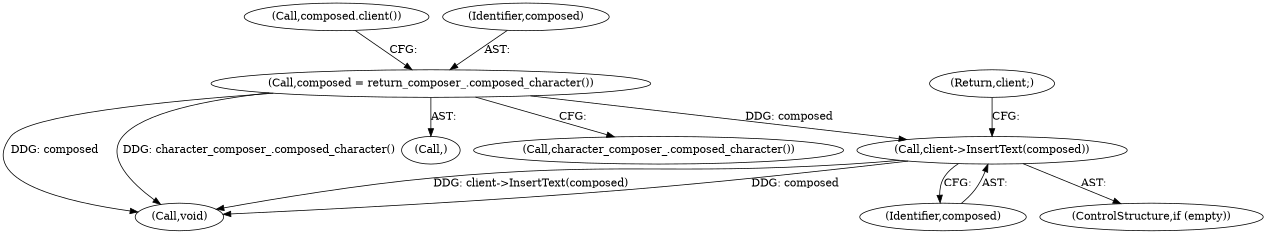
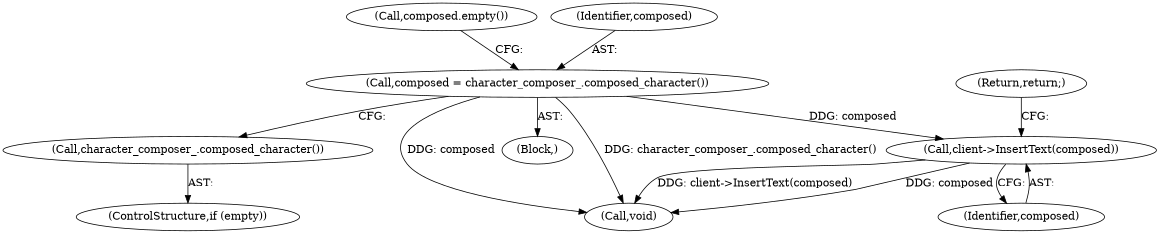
(337, 17) -> (442, 17)
(431, 84) -> (538, 84)
(992, 84) -> (1021, 84)
(431, 150) -> (538, 150)
(1068, 182) -> (188, 180)
